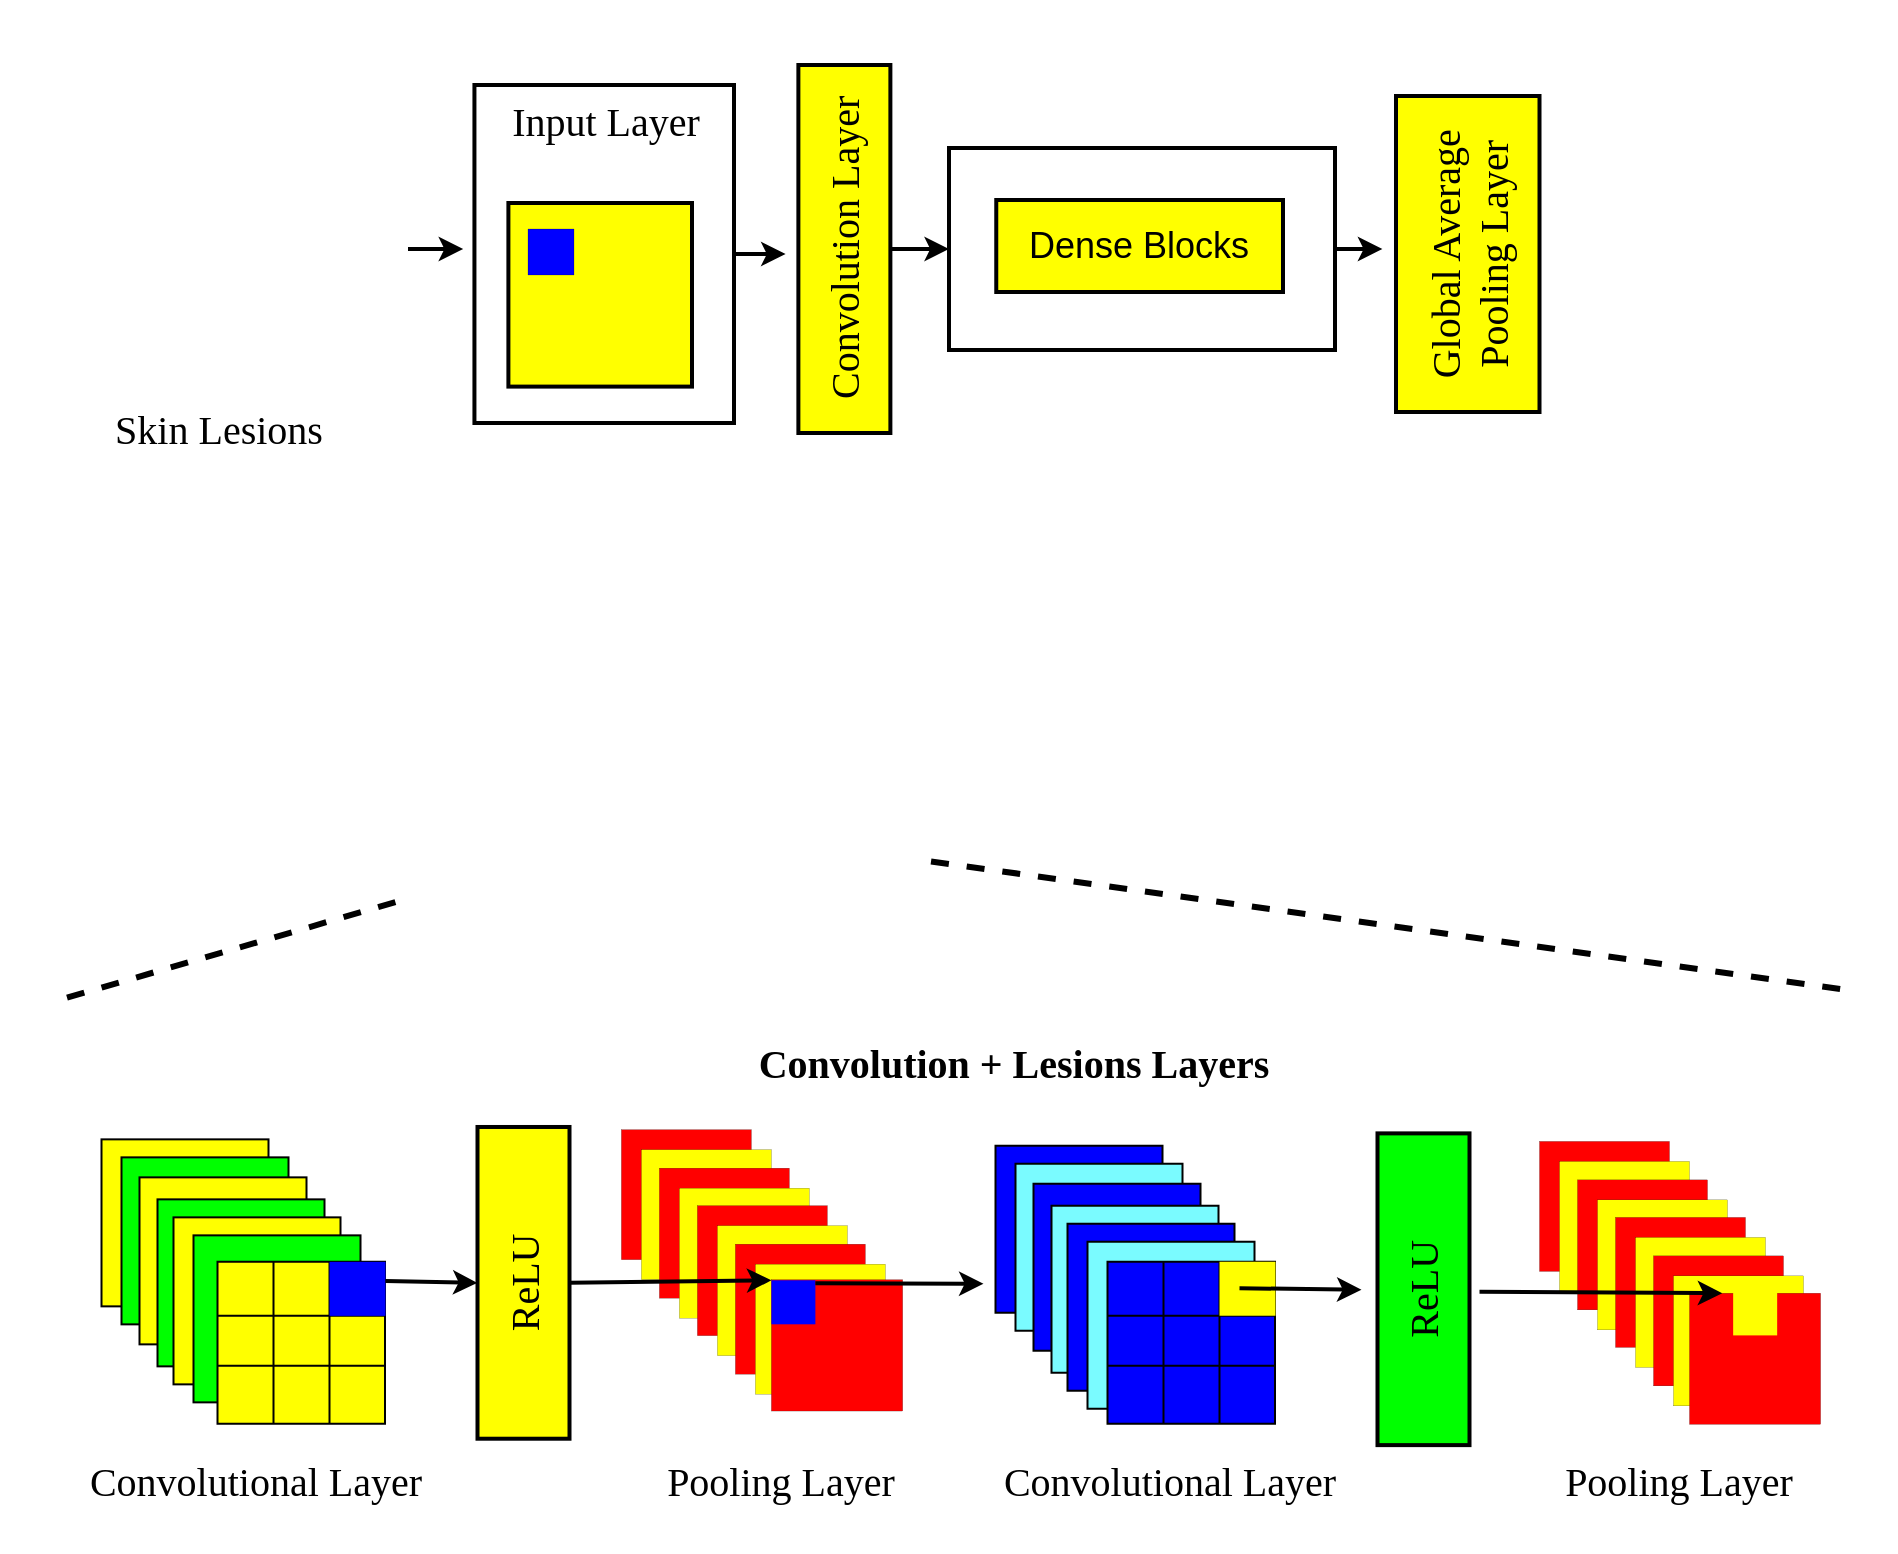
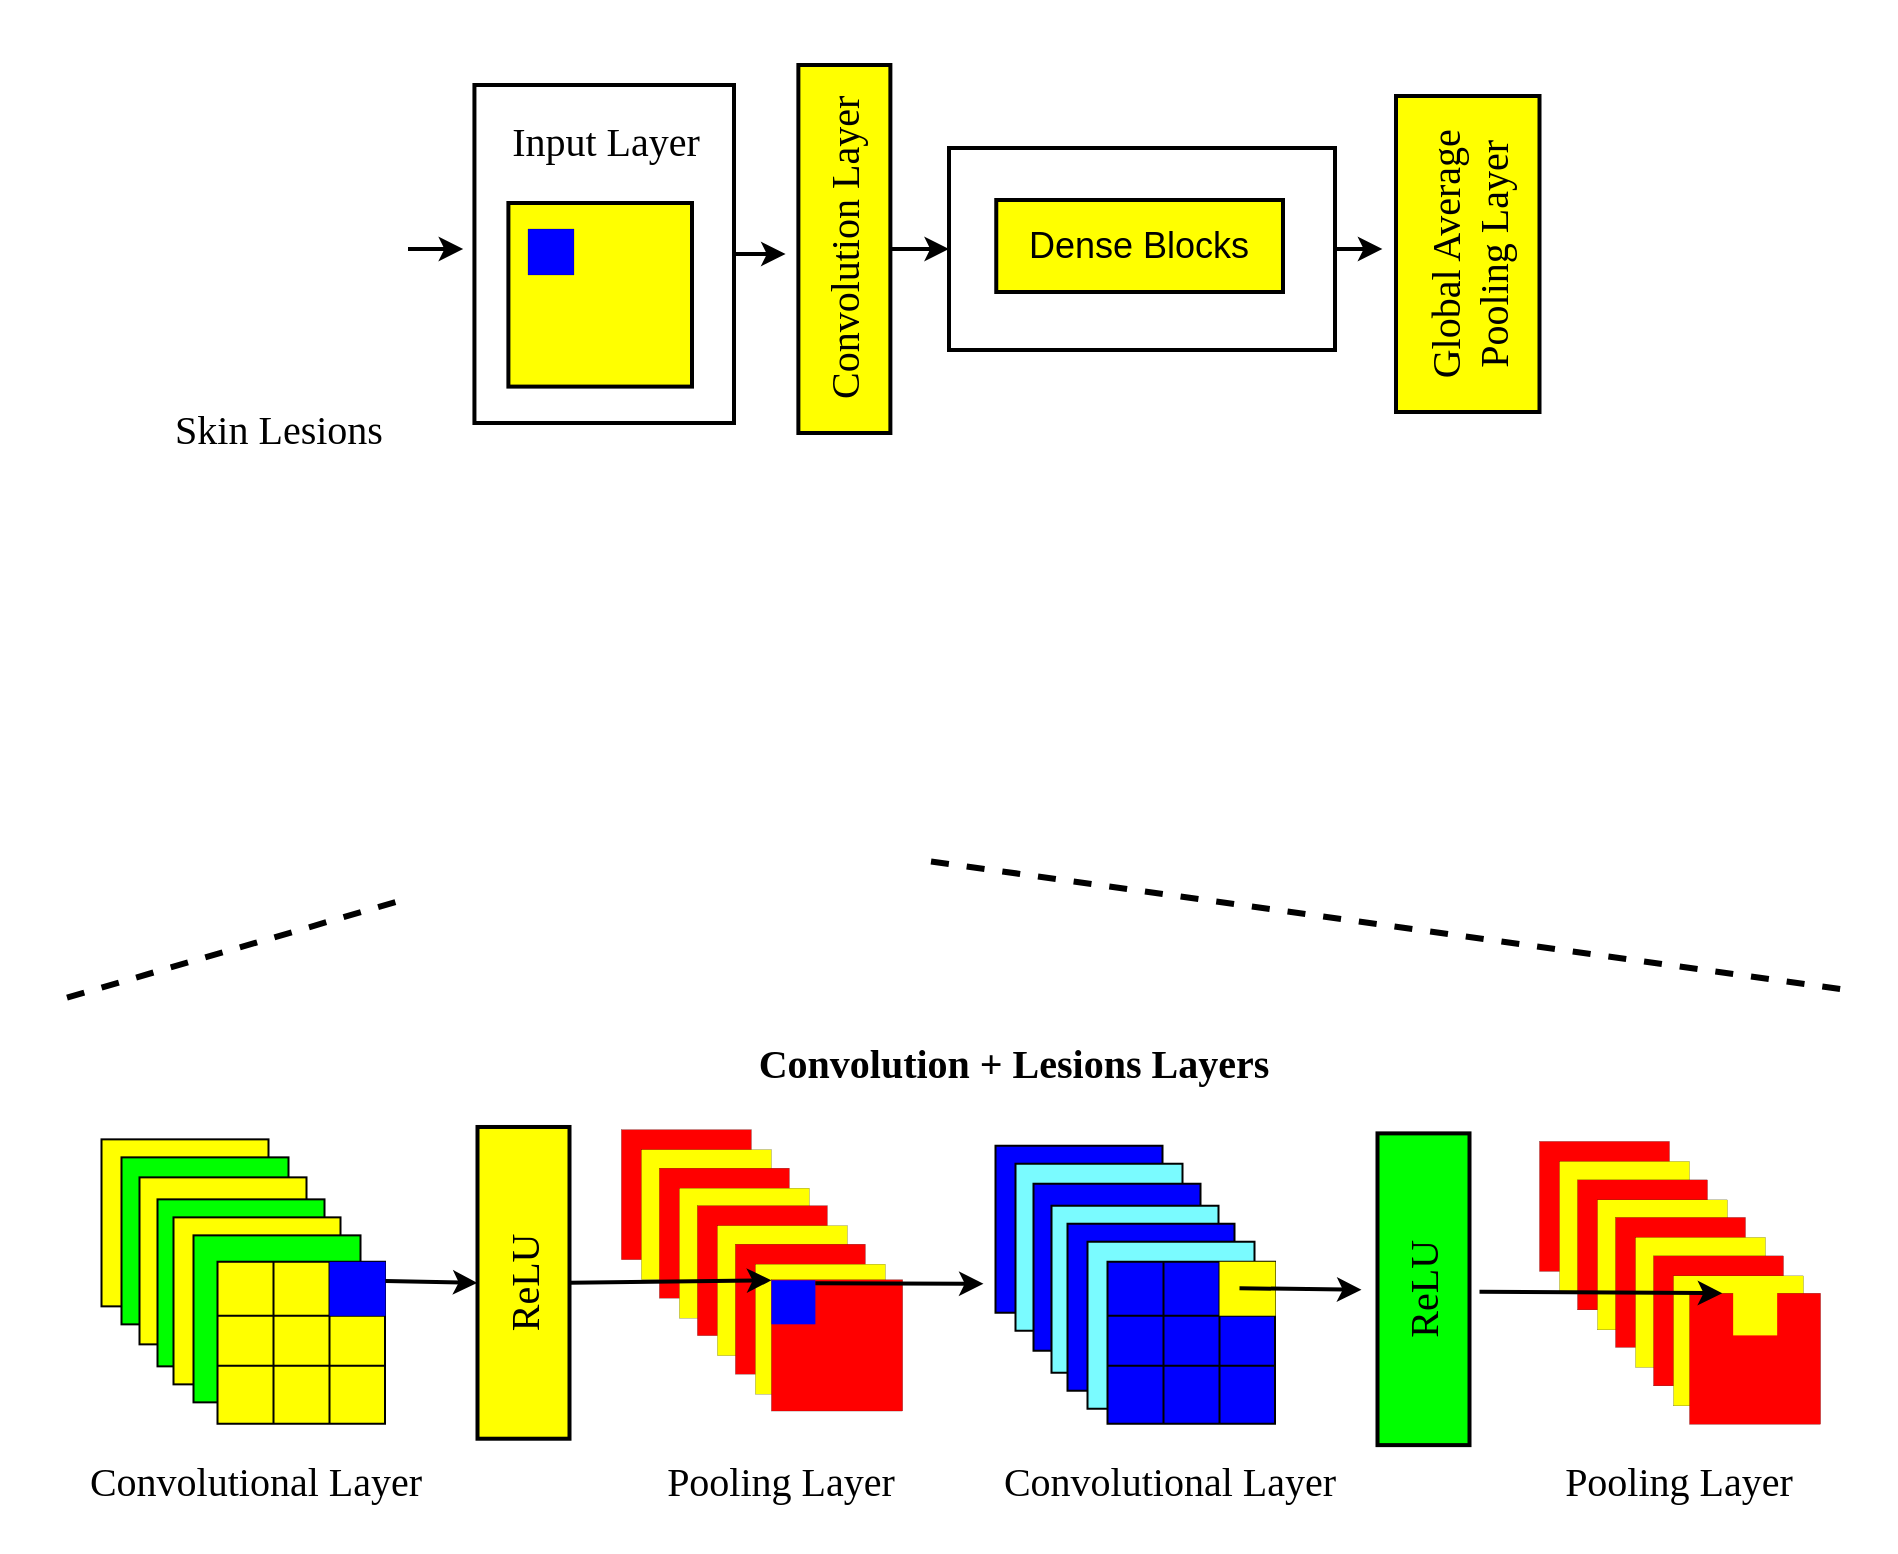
(607, 121) -> (607, 141)
(220, 429) -> (280, 429)
